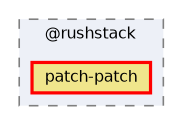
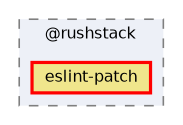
(91, 78) -> (91, 78)
